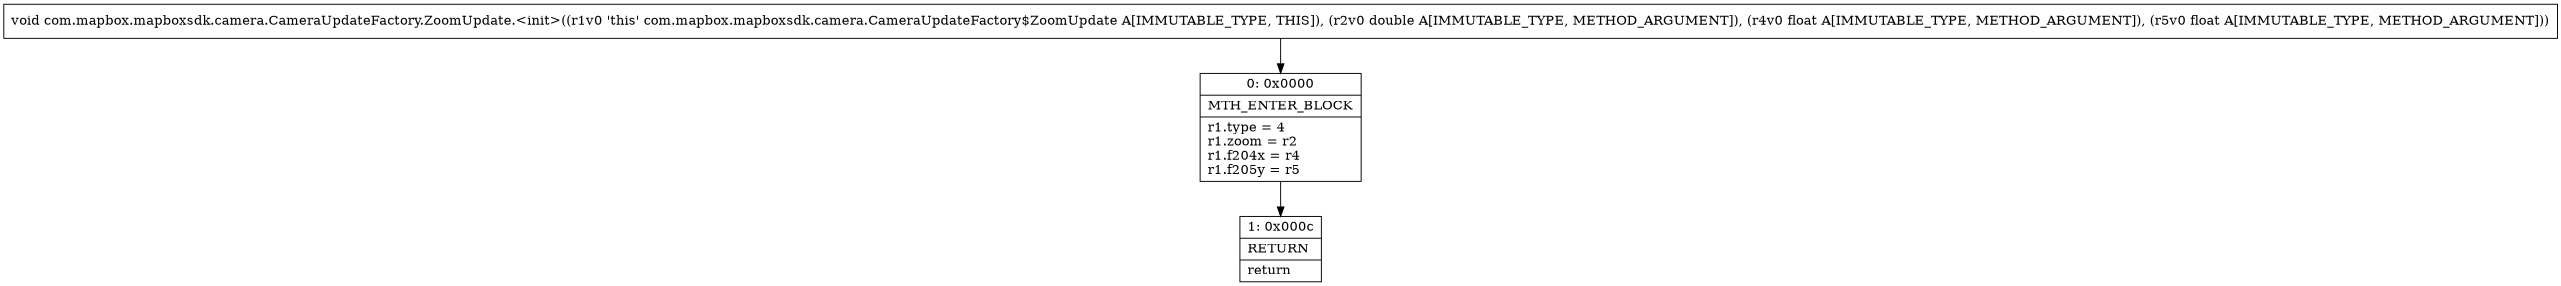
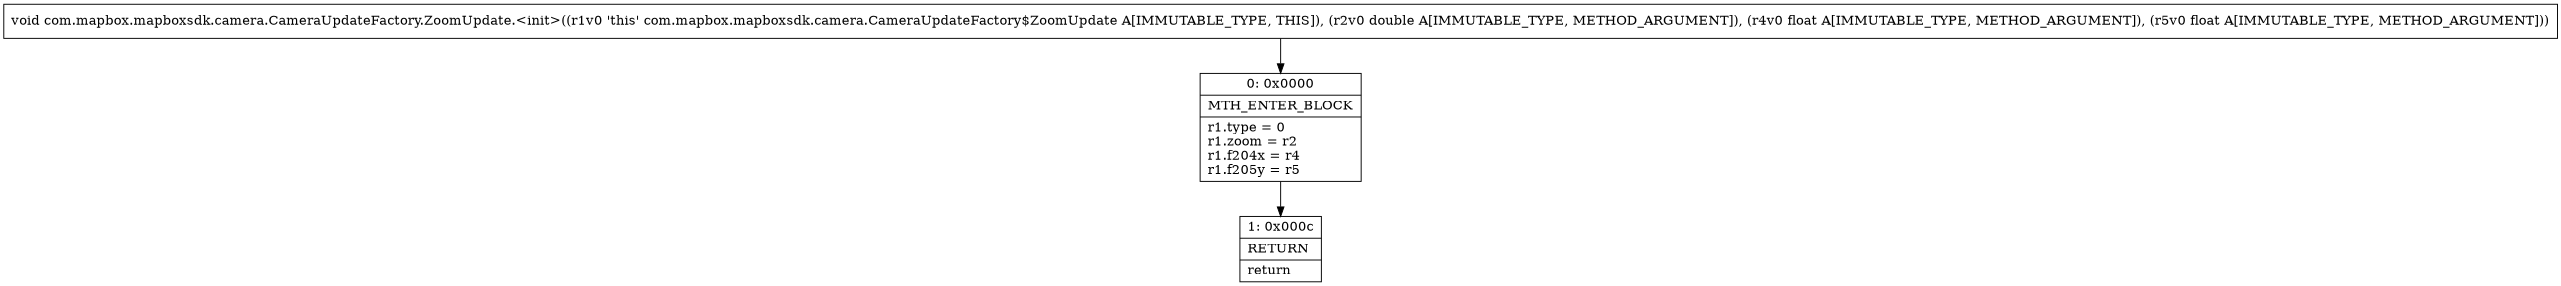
(1247, 127) -> (1247, 127)
